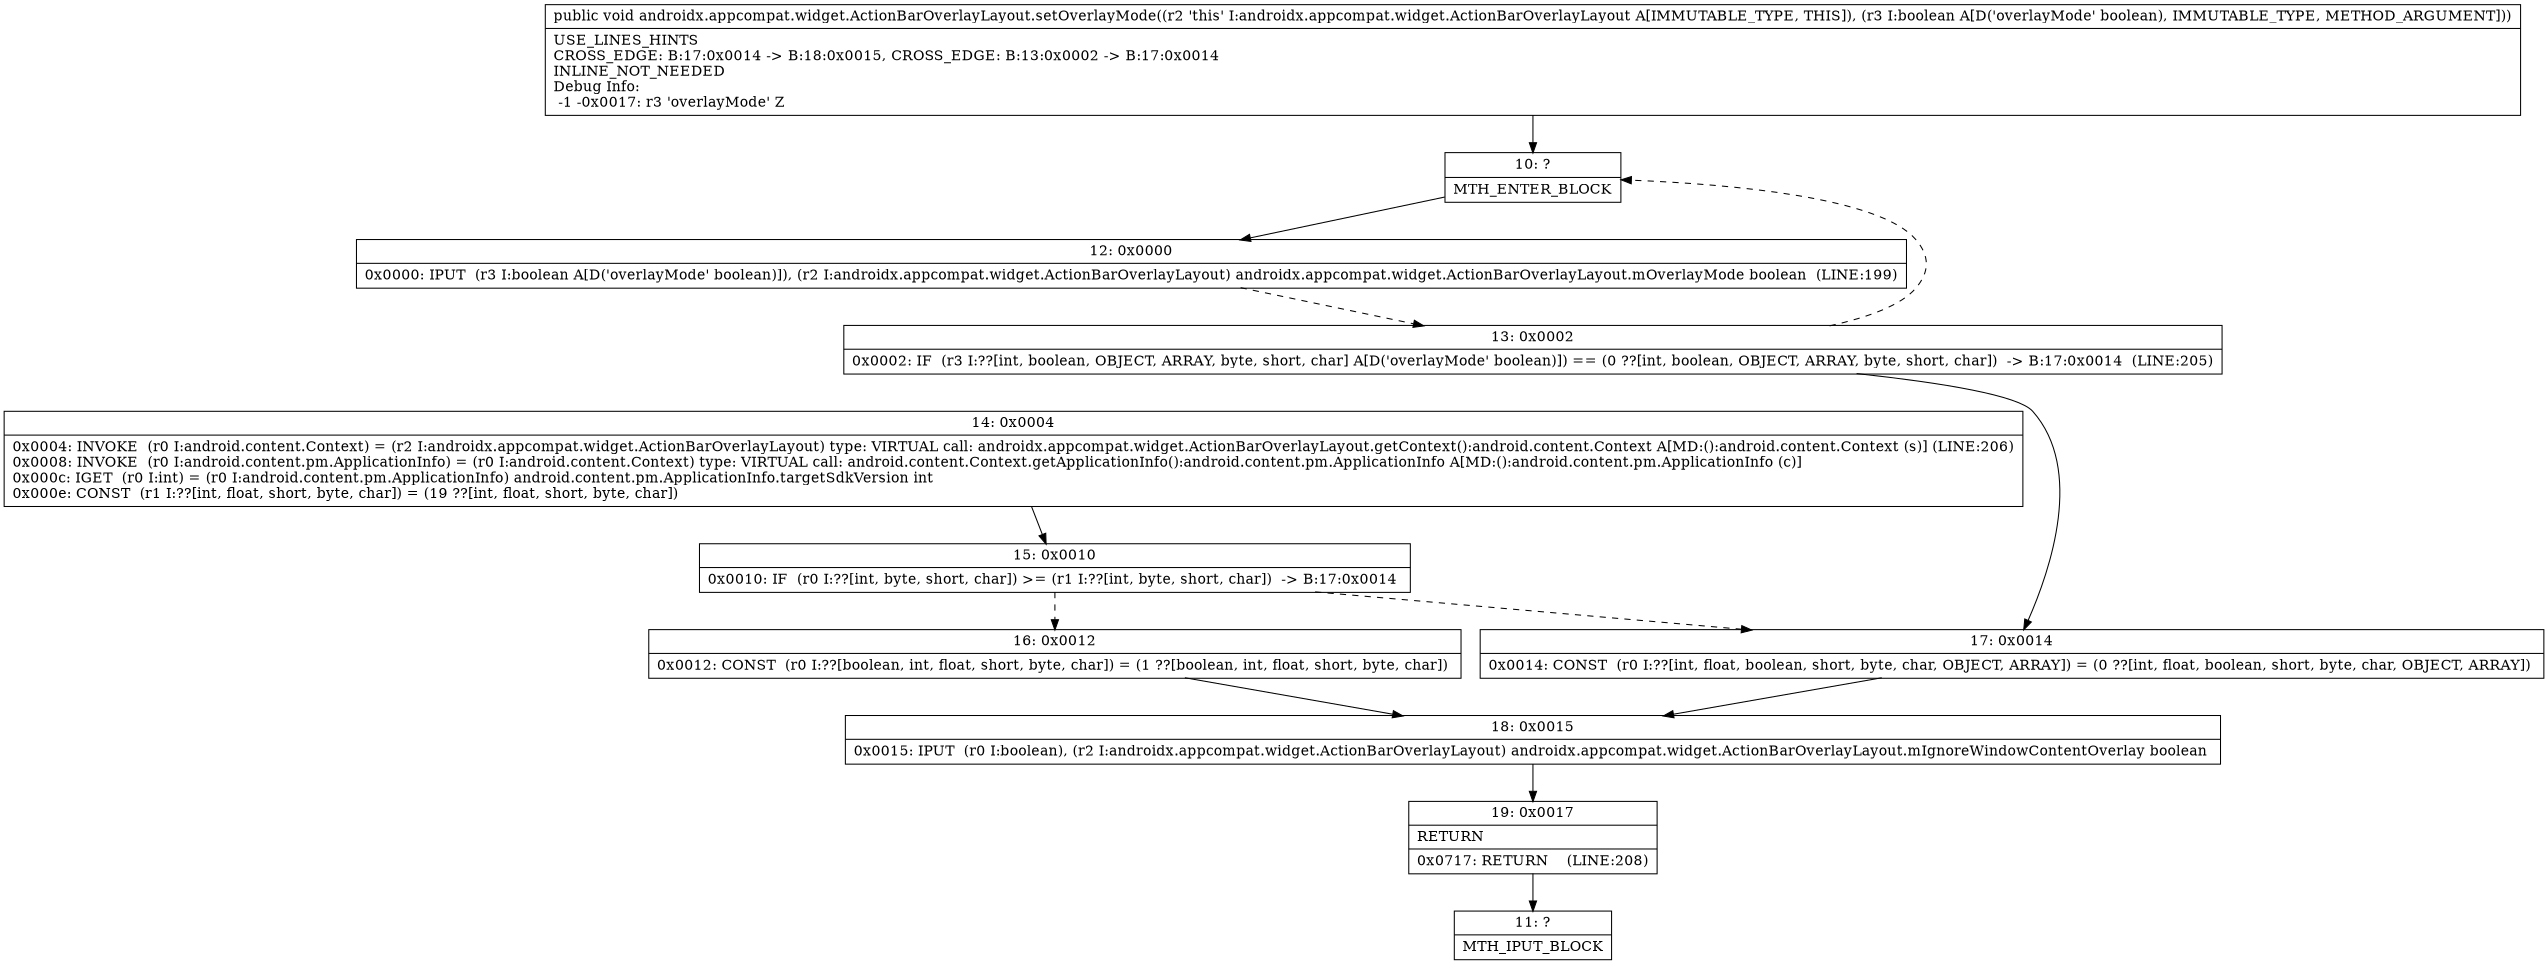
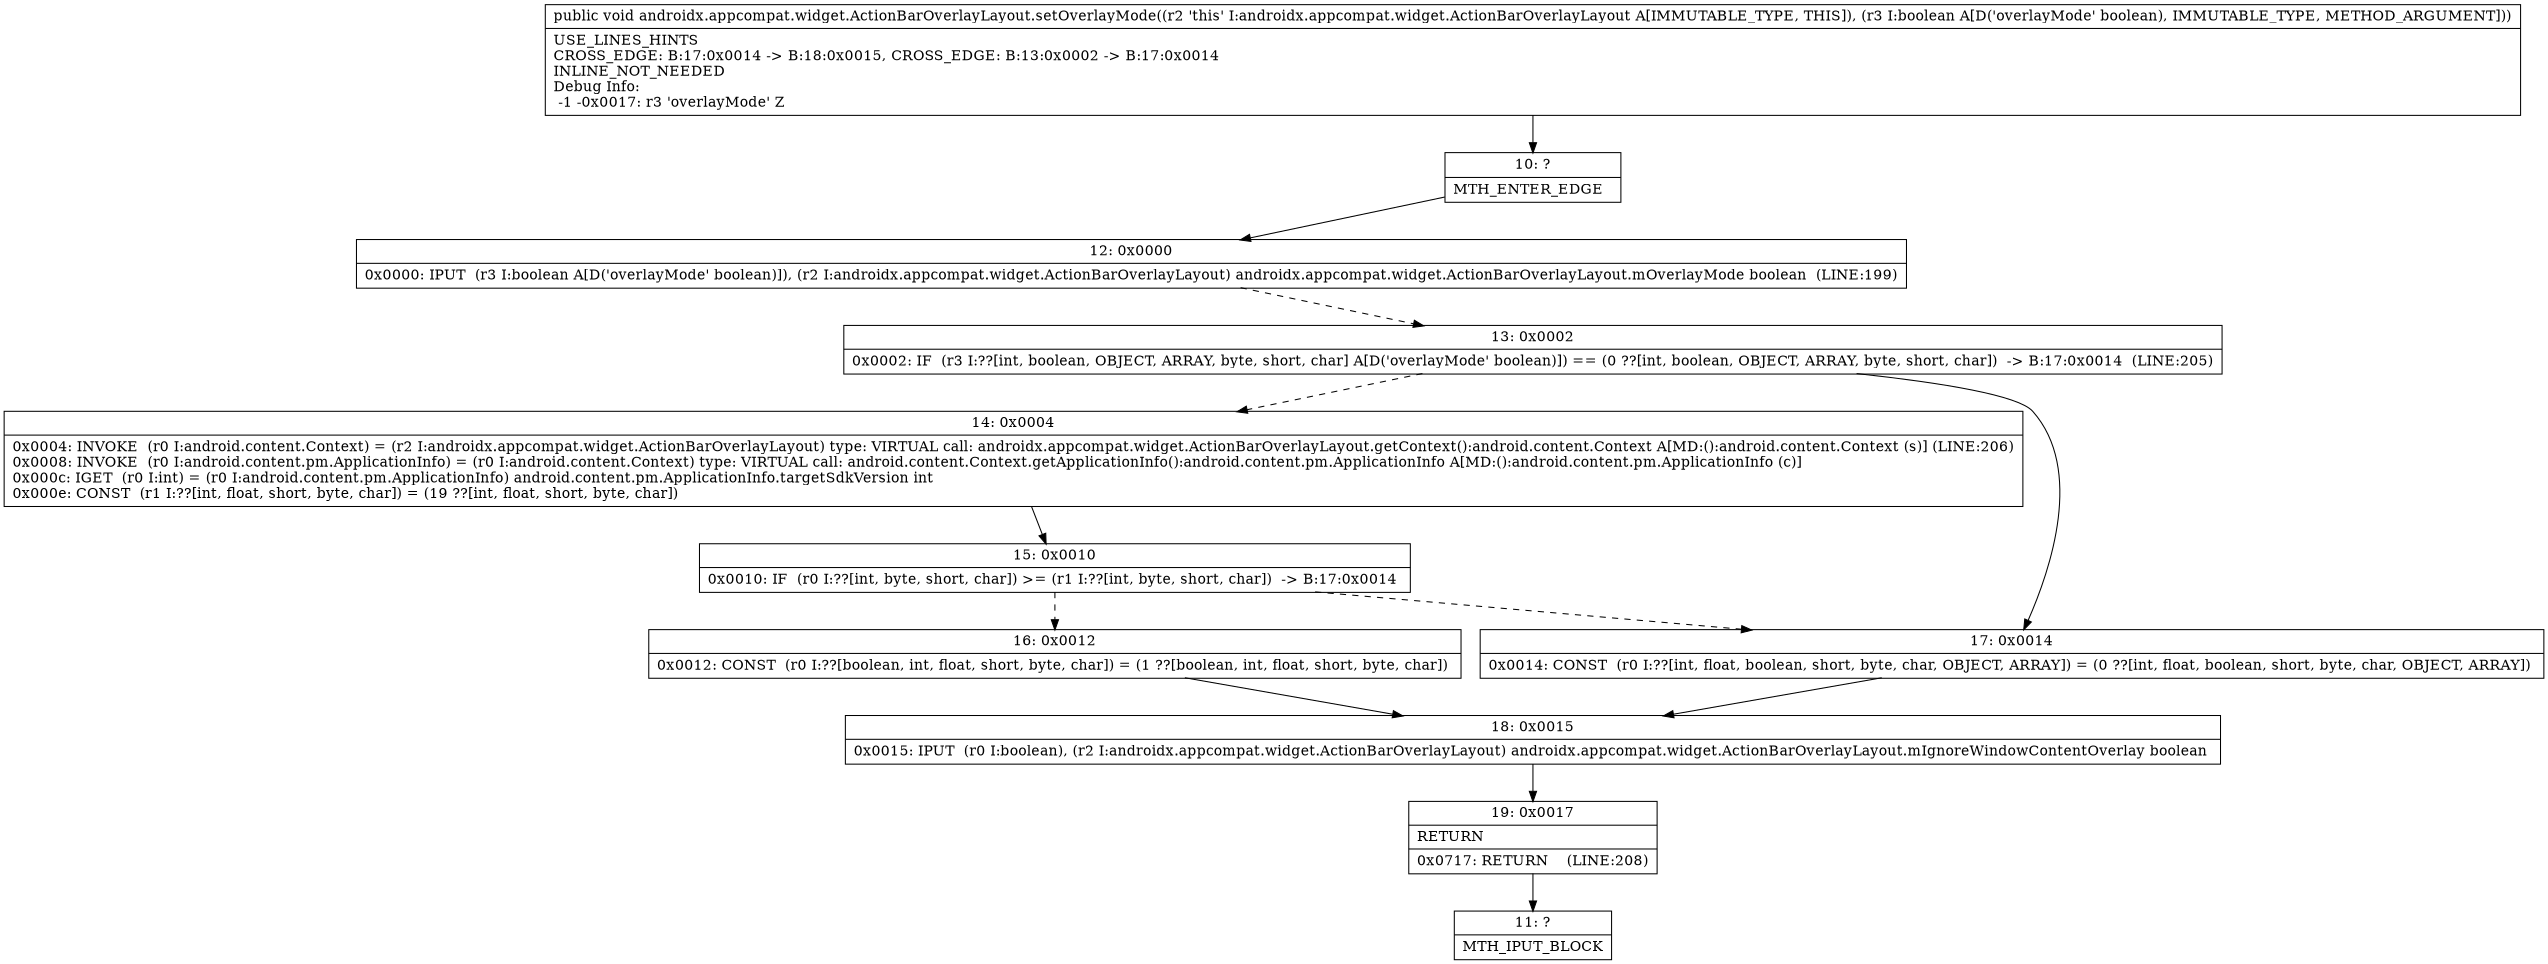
(1533, 189) -> (1528, 189)
(1851, 208) -> (1335, 392)
